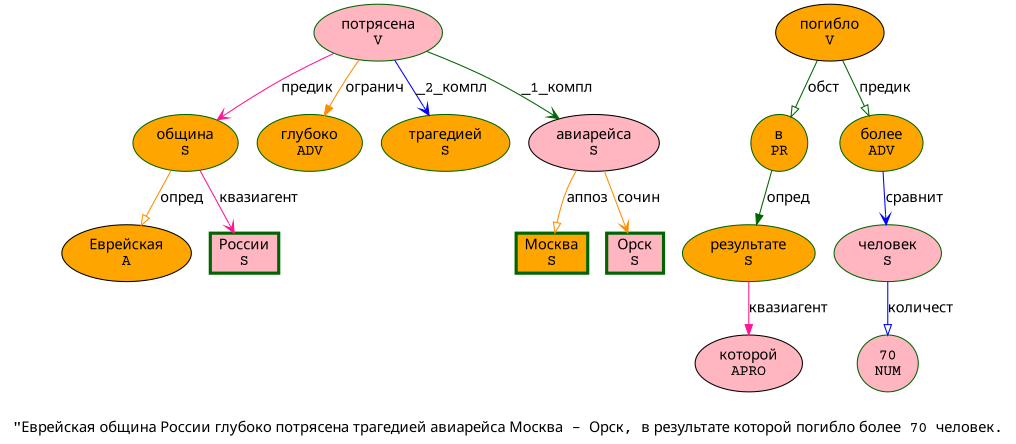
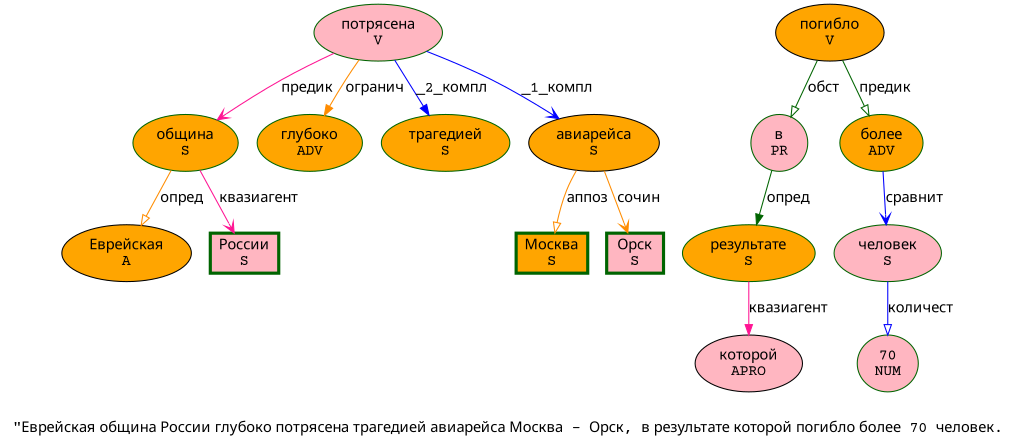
(490, 79) -> (490, 79)
(409, 83) -> (409, 83)
(594, 143) -> (594, 143)
(779, 143) -> (779, 143)
